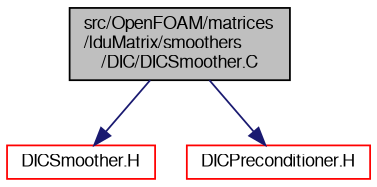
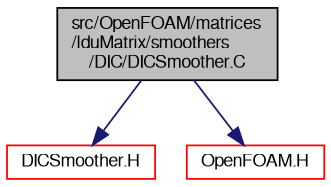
(278, 162) -> (256, 162)
